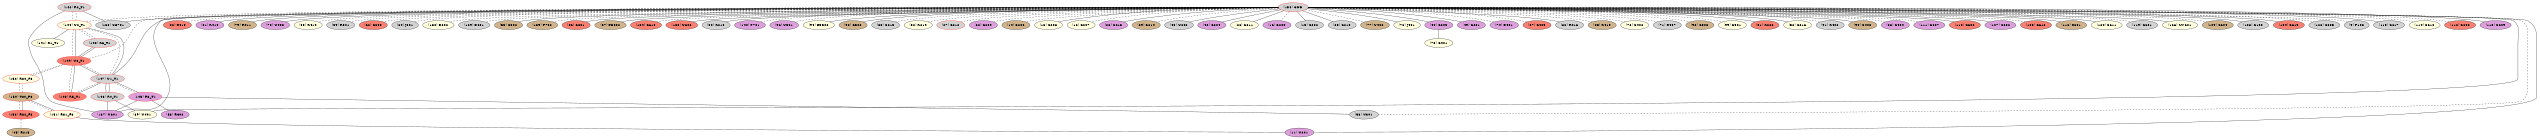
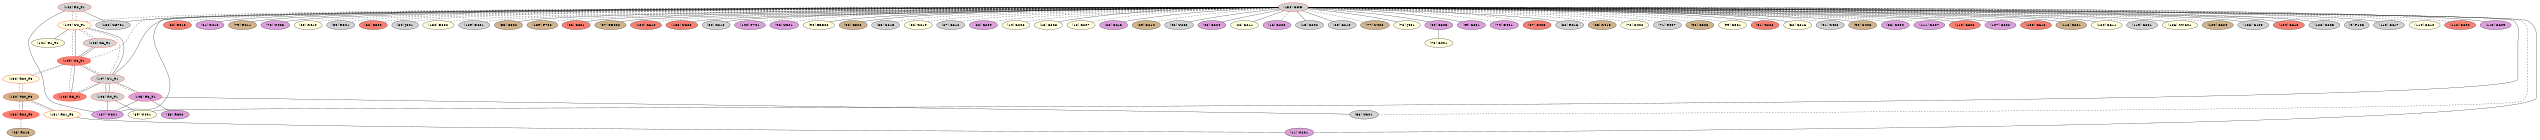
(1811, 9) -> (1811, 9)
(951, 25) -> (951, 25)
(1016, 25) -> (1016, 25)
